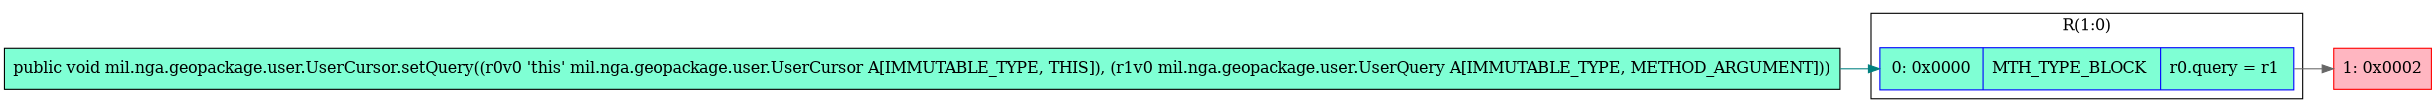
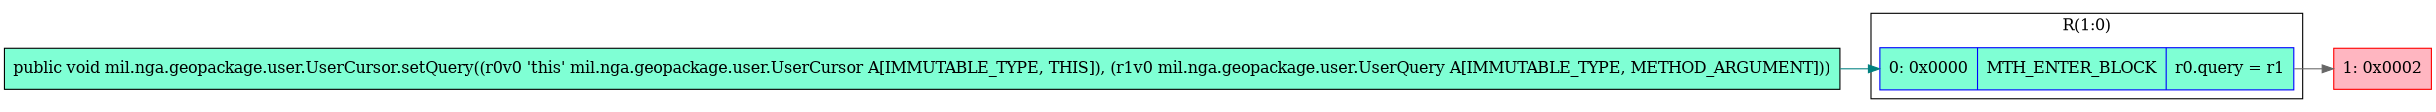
(2069, 68) -> (2072, 68)
